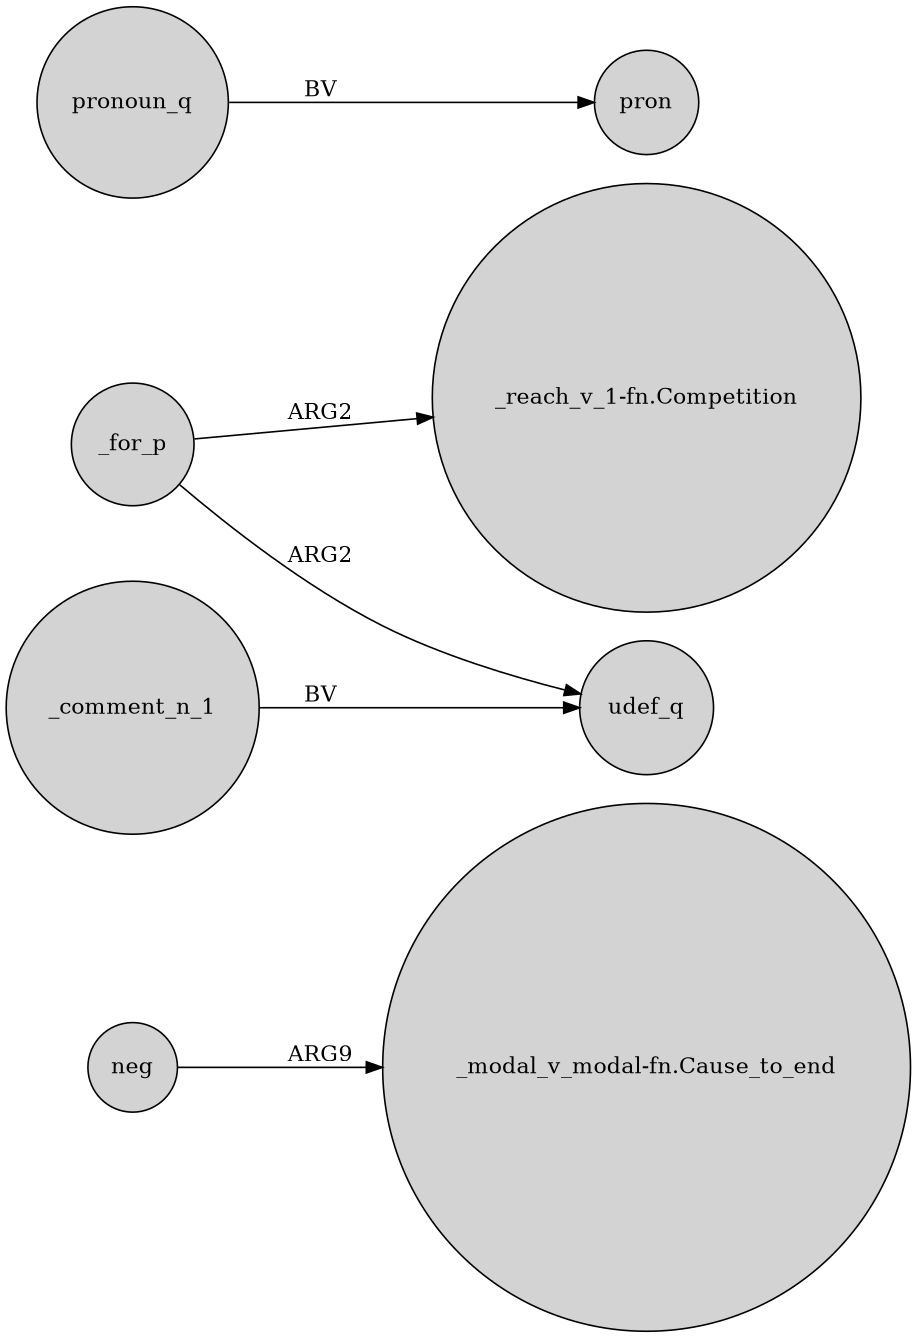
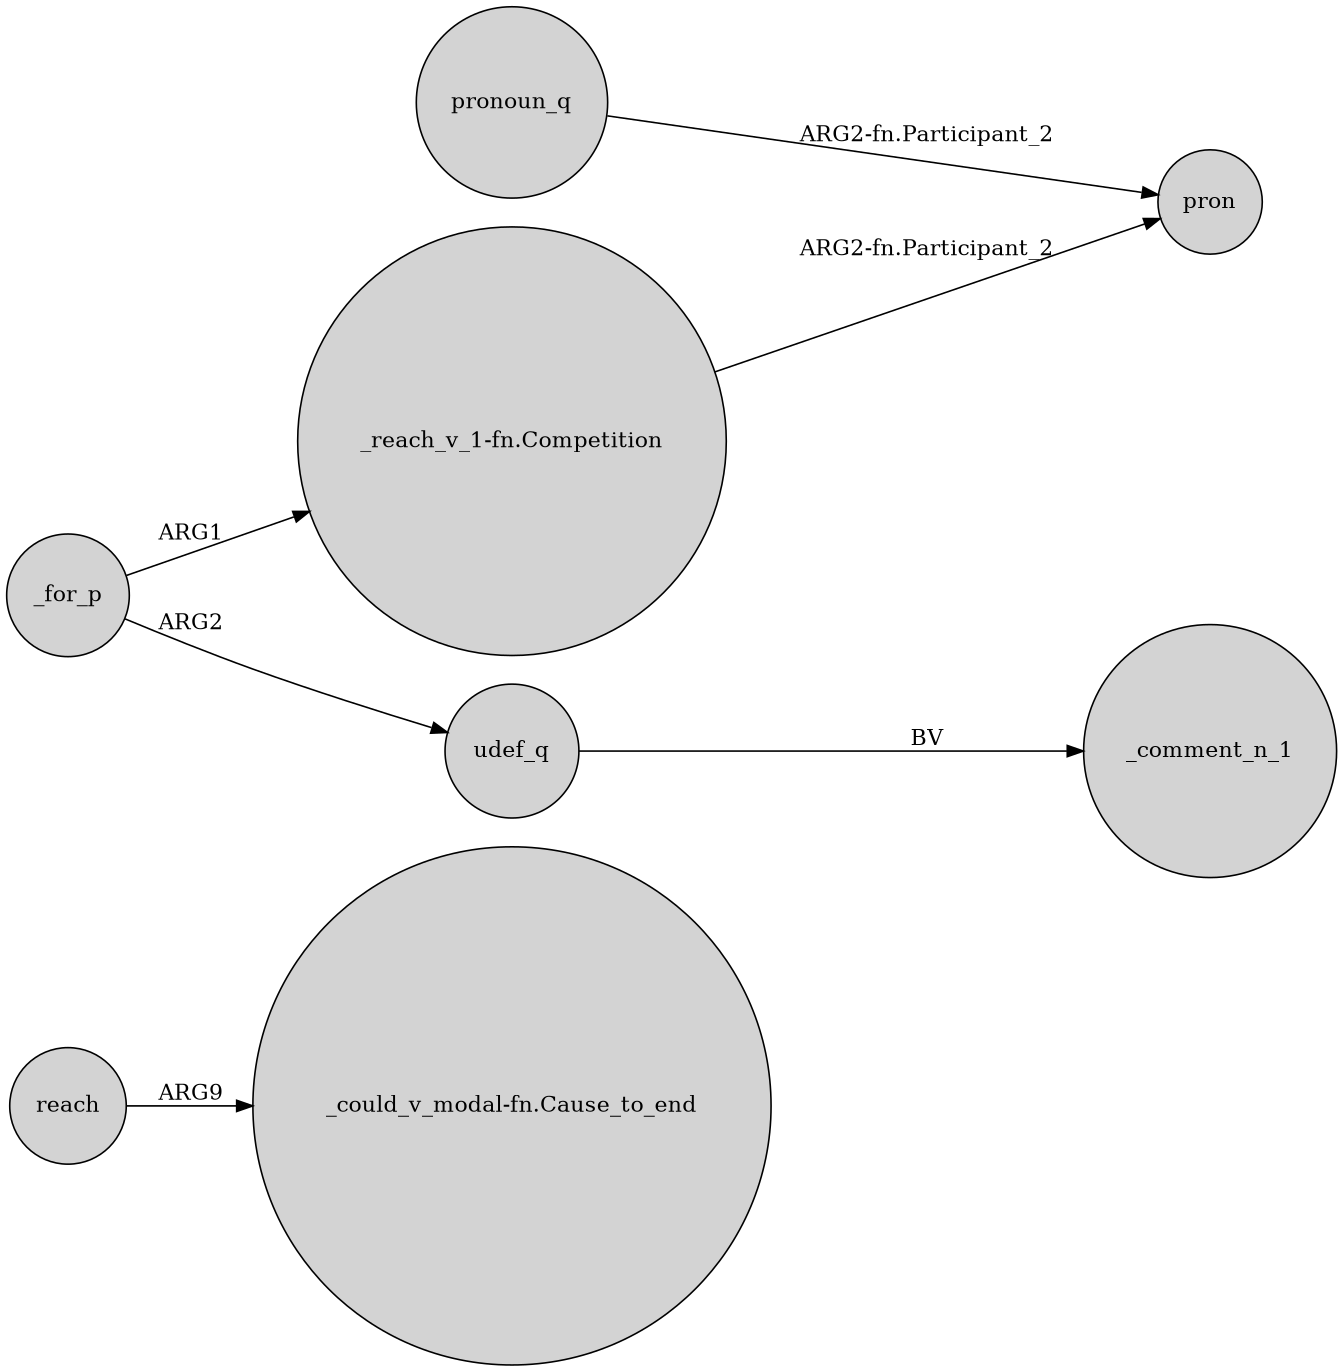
(321, 90) -> (927, 135)
none -> (930, 298)
(321, 413) -> (191, 534)
(411, 708) -> (823, 751)
(133, 1067) -> (68, 1106)
(647, 1067) -> (512, 1106)
